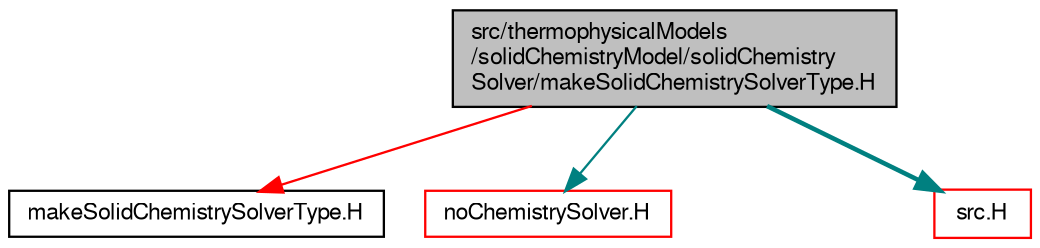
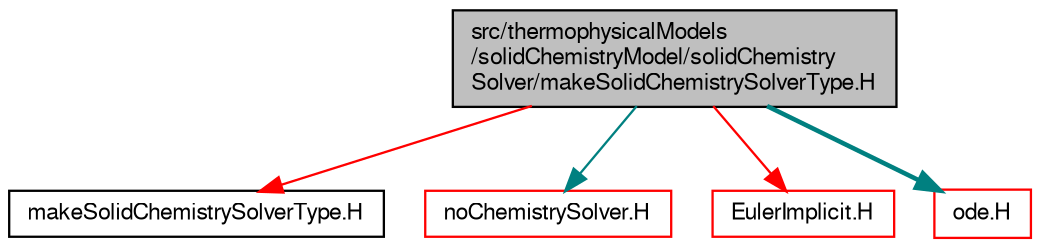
none -> (803, 214)
(983, 214) -> (983, 214)
